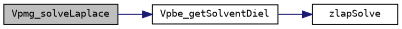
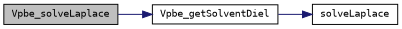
(61, 14) -> (61, 14)
(355, 14) -> (355, 14)
